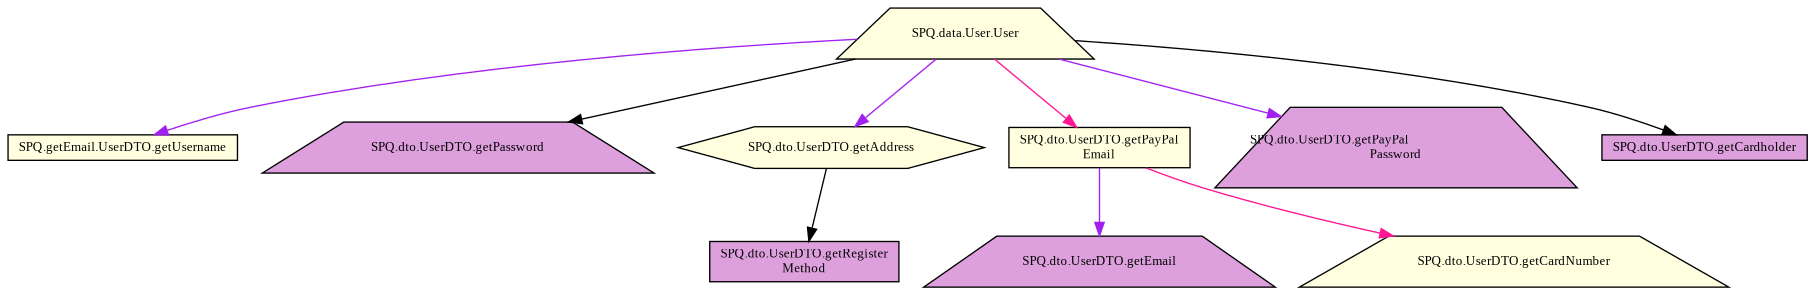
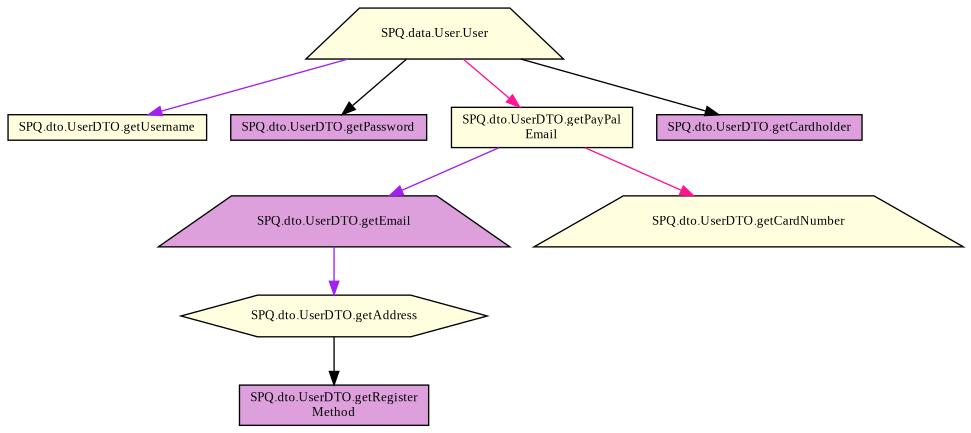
(901, 88) -> (334, 264)
(123, 148) -> (107, 127)
(458, 148) -> (329, 127)
(1396, 148) -> none
